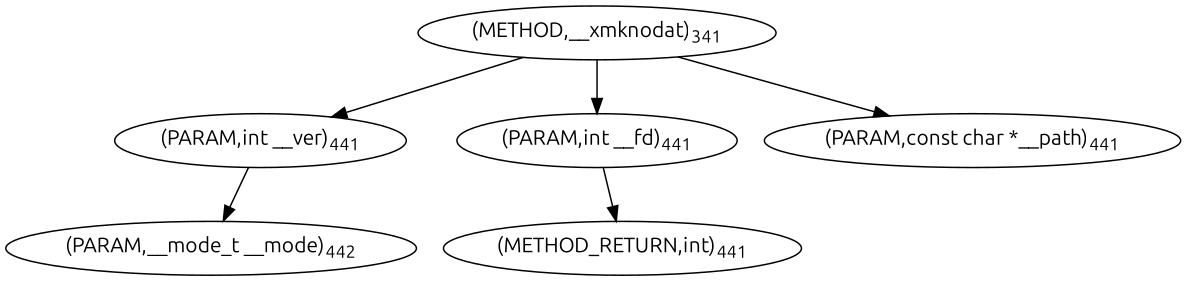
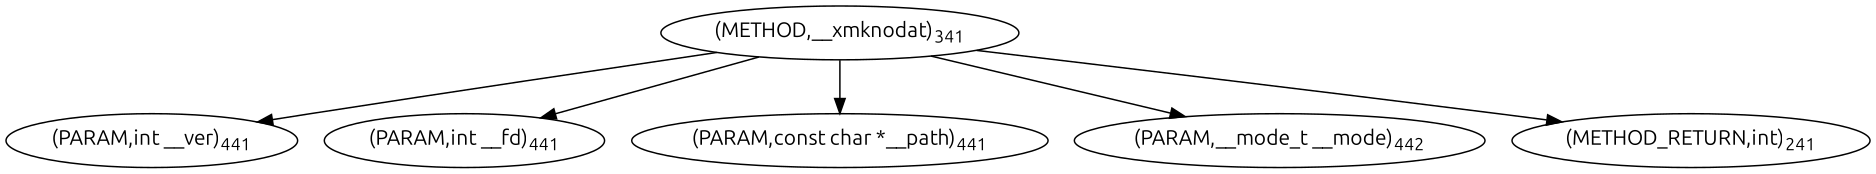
(239, 187) -> (1051, 85)
(608, 187) -> (1262, 85)
(732, 246) -> (1801, 138)
